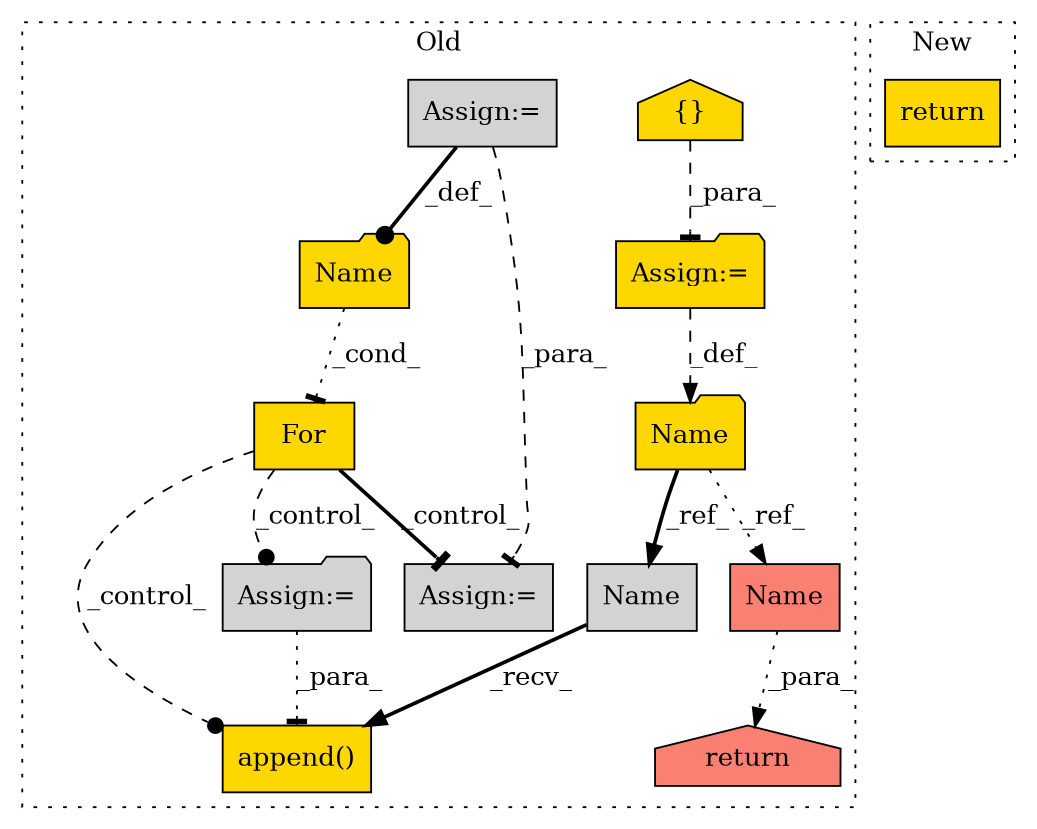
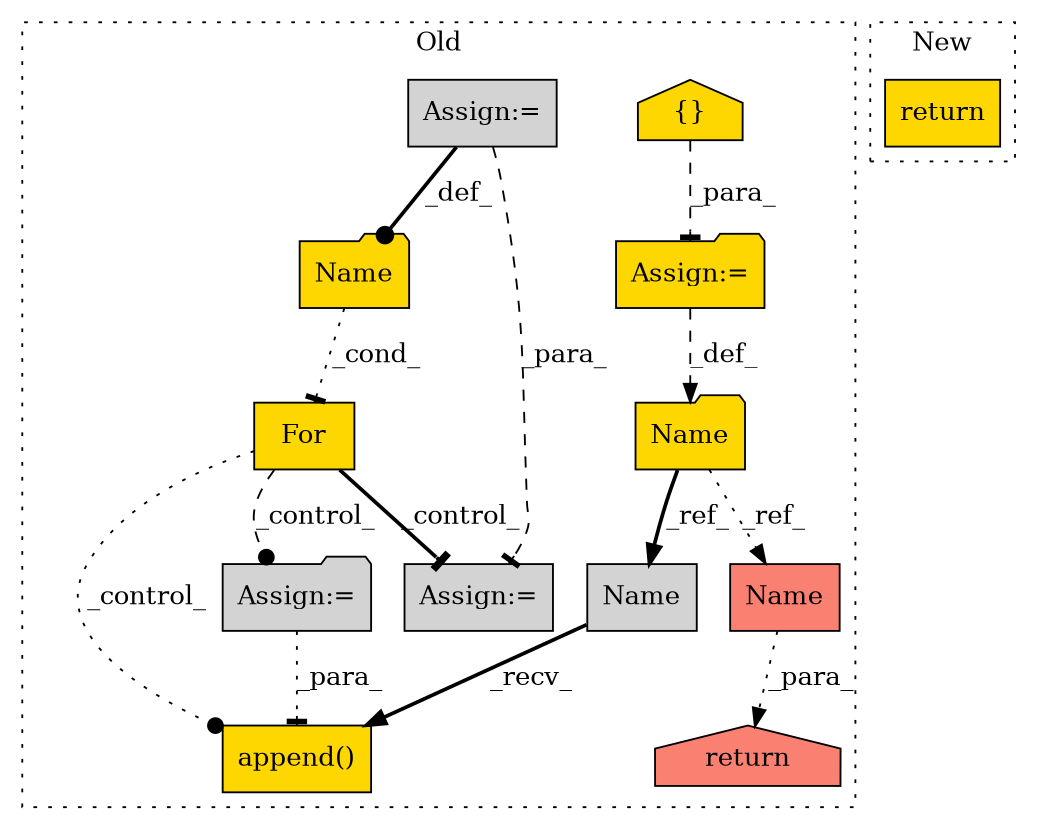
(84, 572) -> (84, 572)
